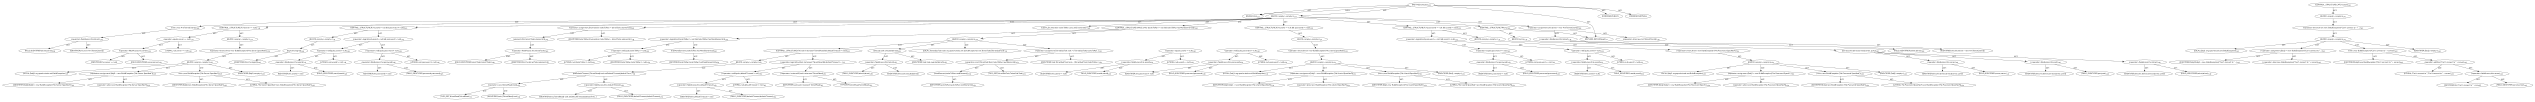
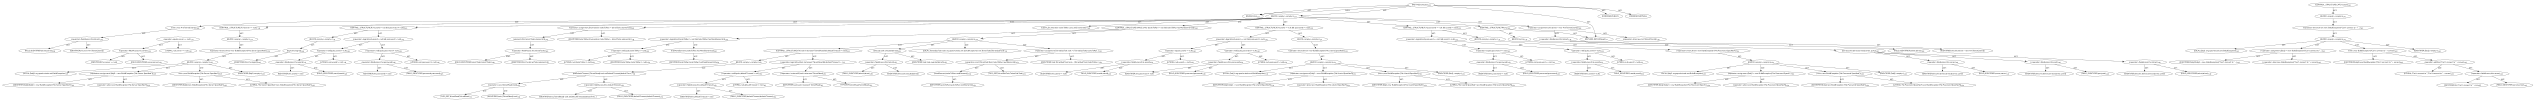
(209, 34) -> none
none -> (1242, 39)
